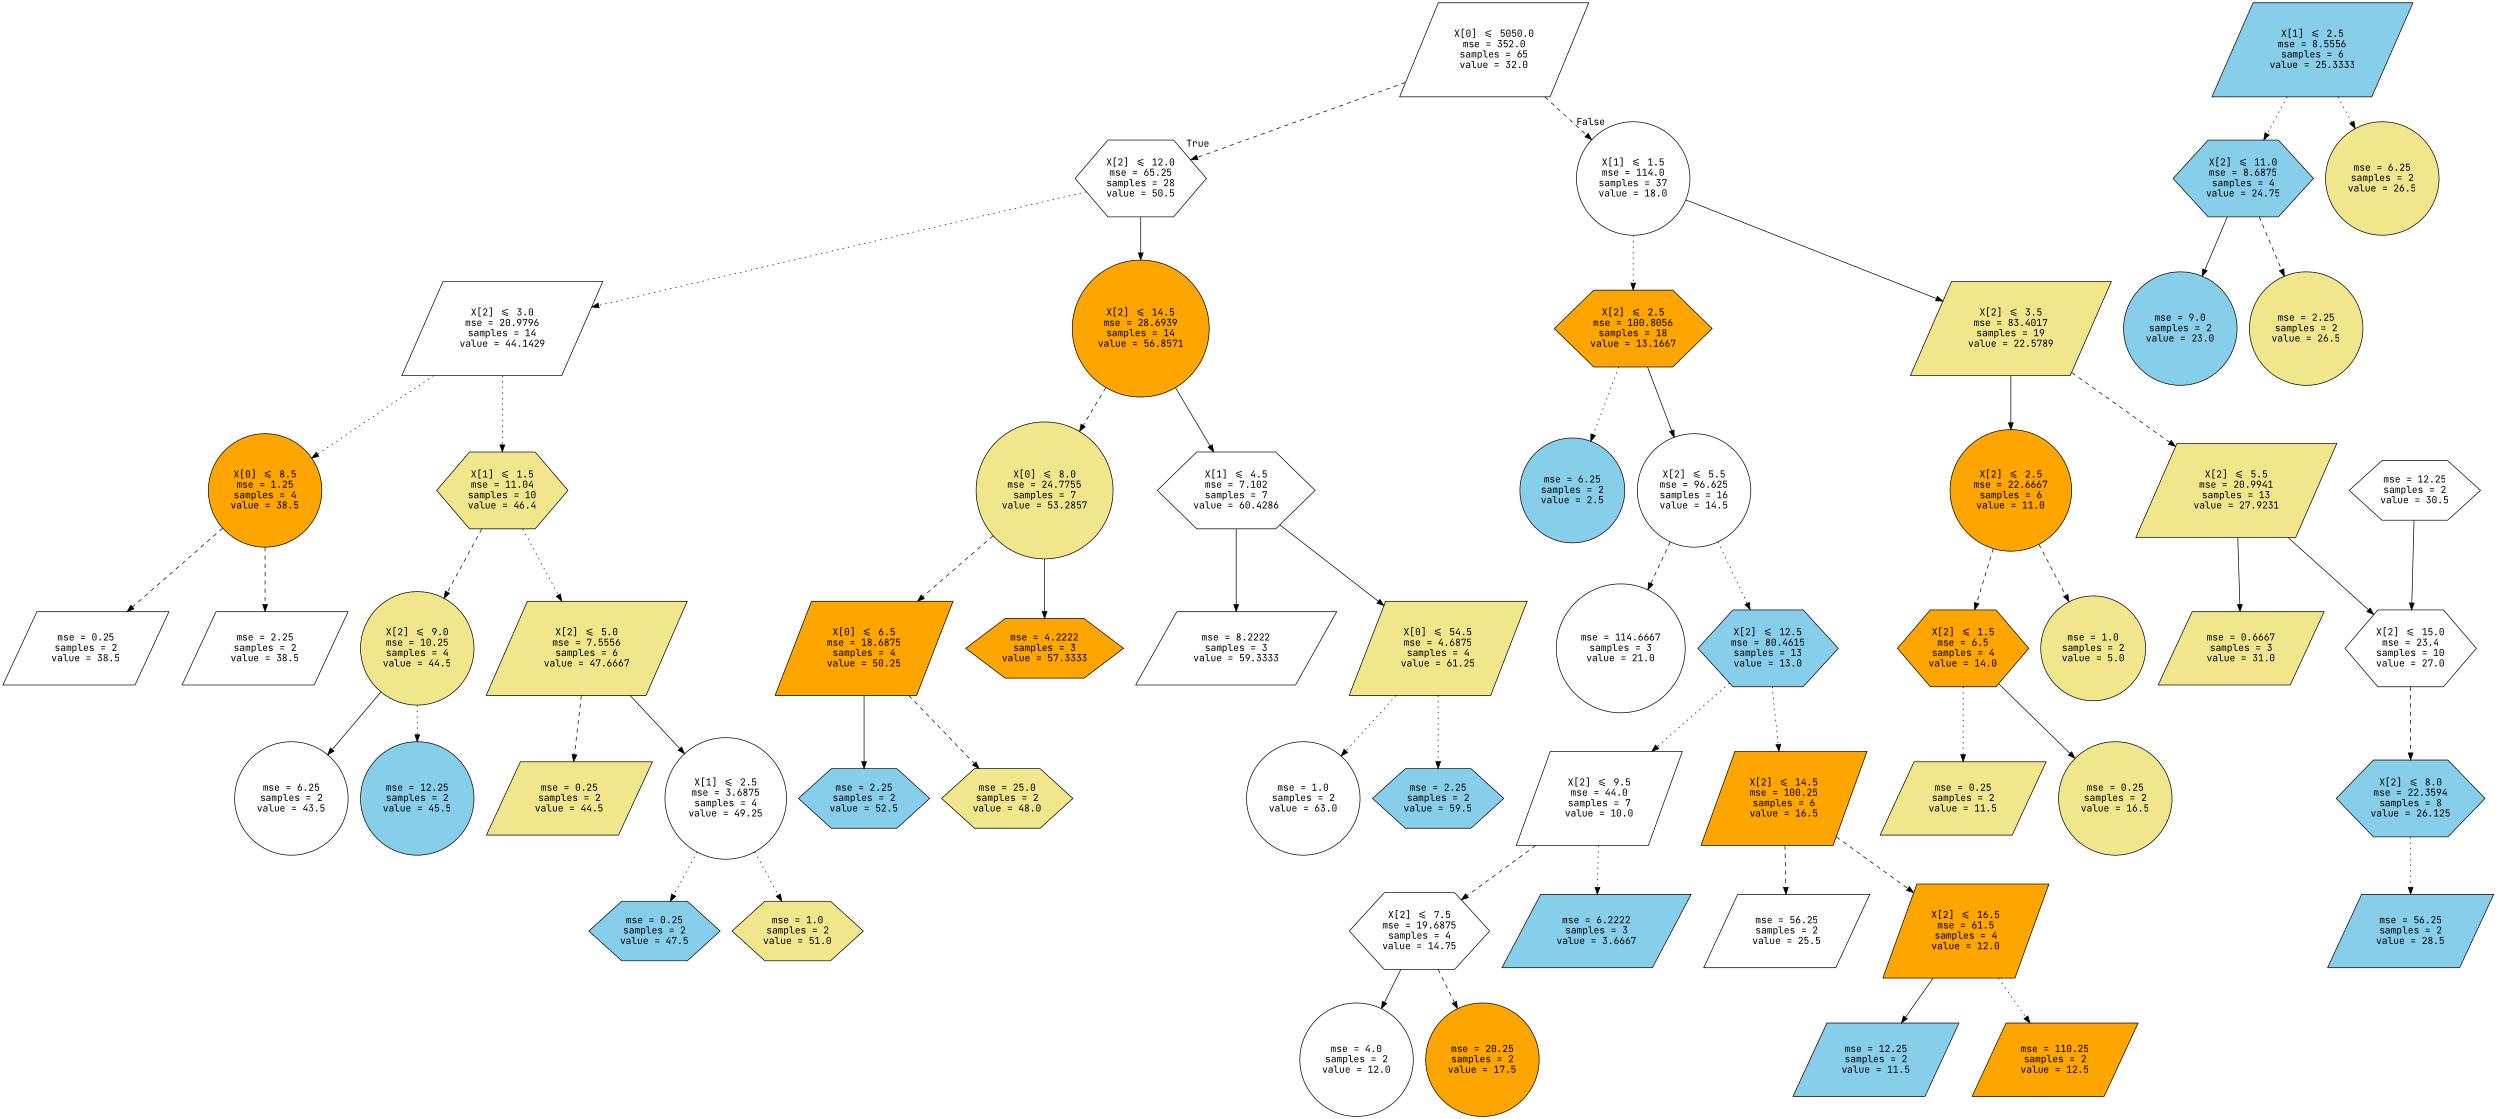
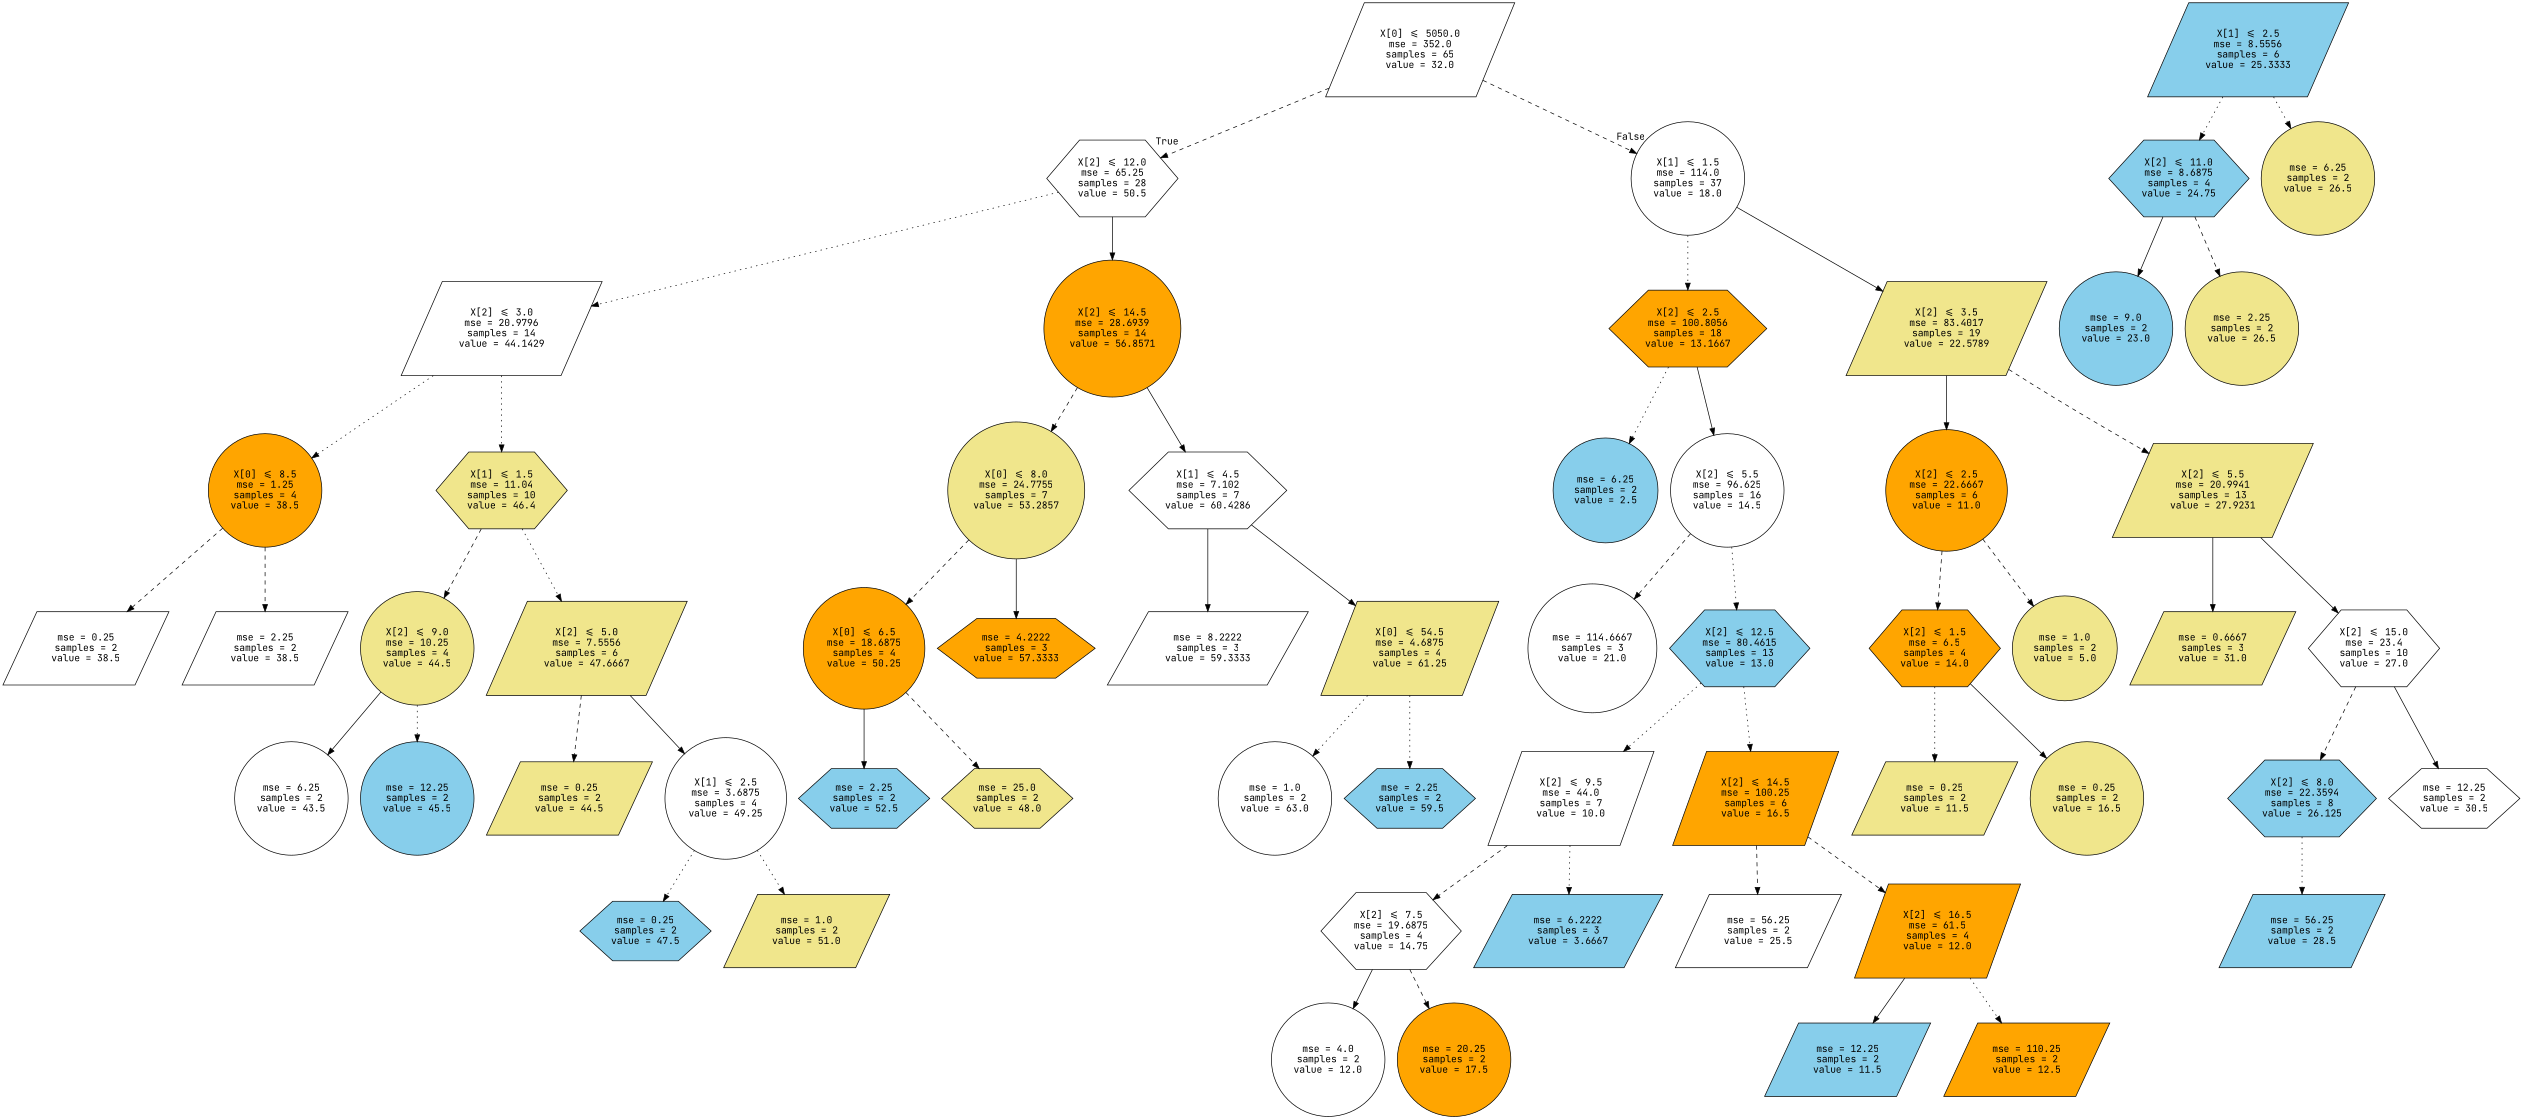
(2413, 562) -> (2415, 725)
(864, 648) -> (864, 648)
(798, 931) -> (807, 931)
